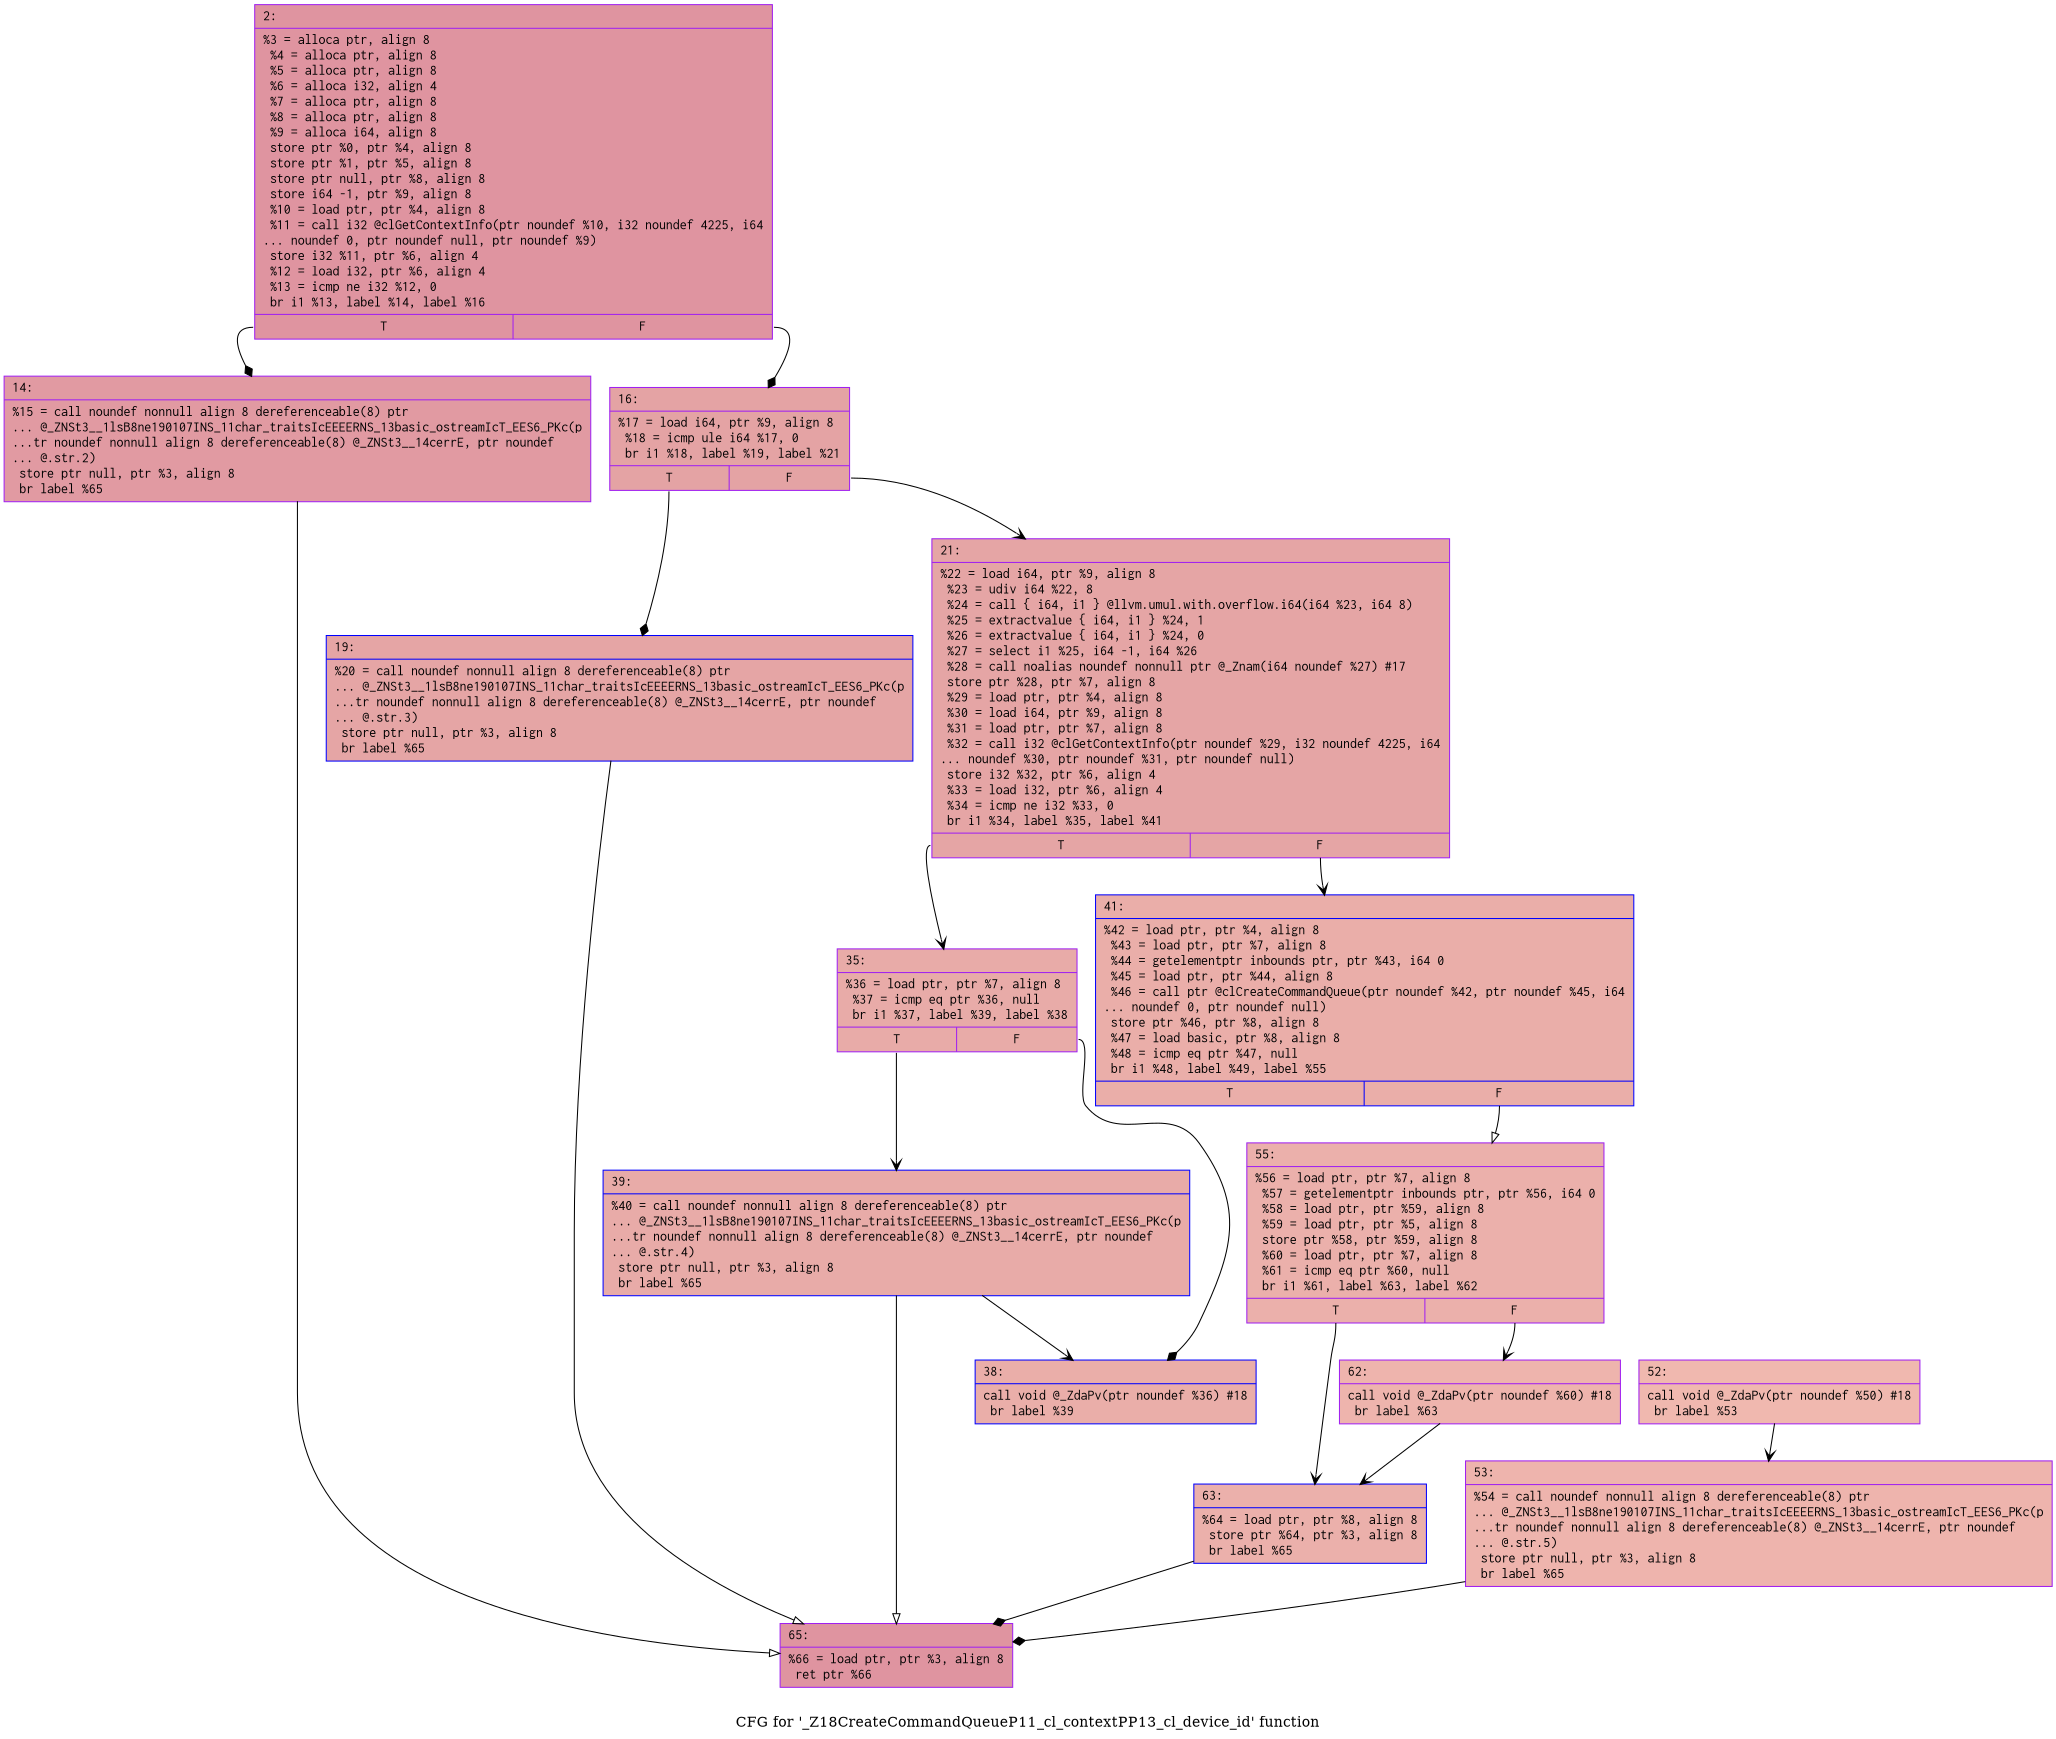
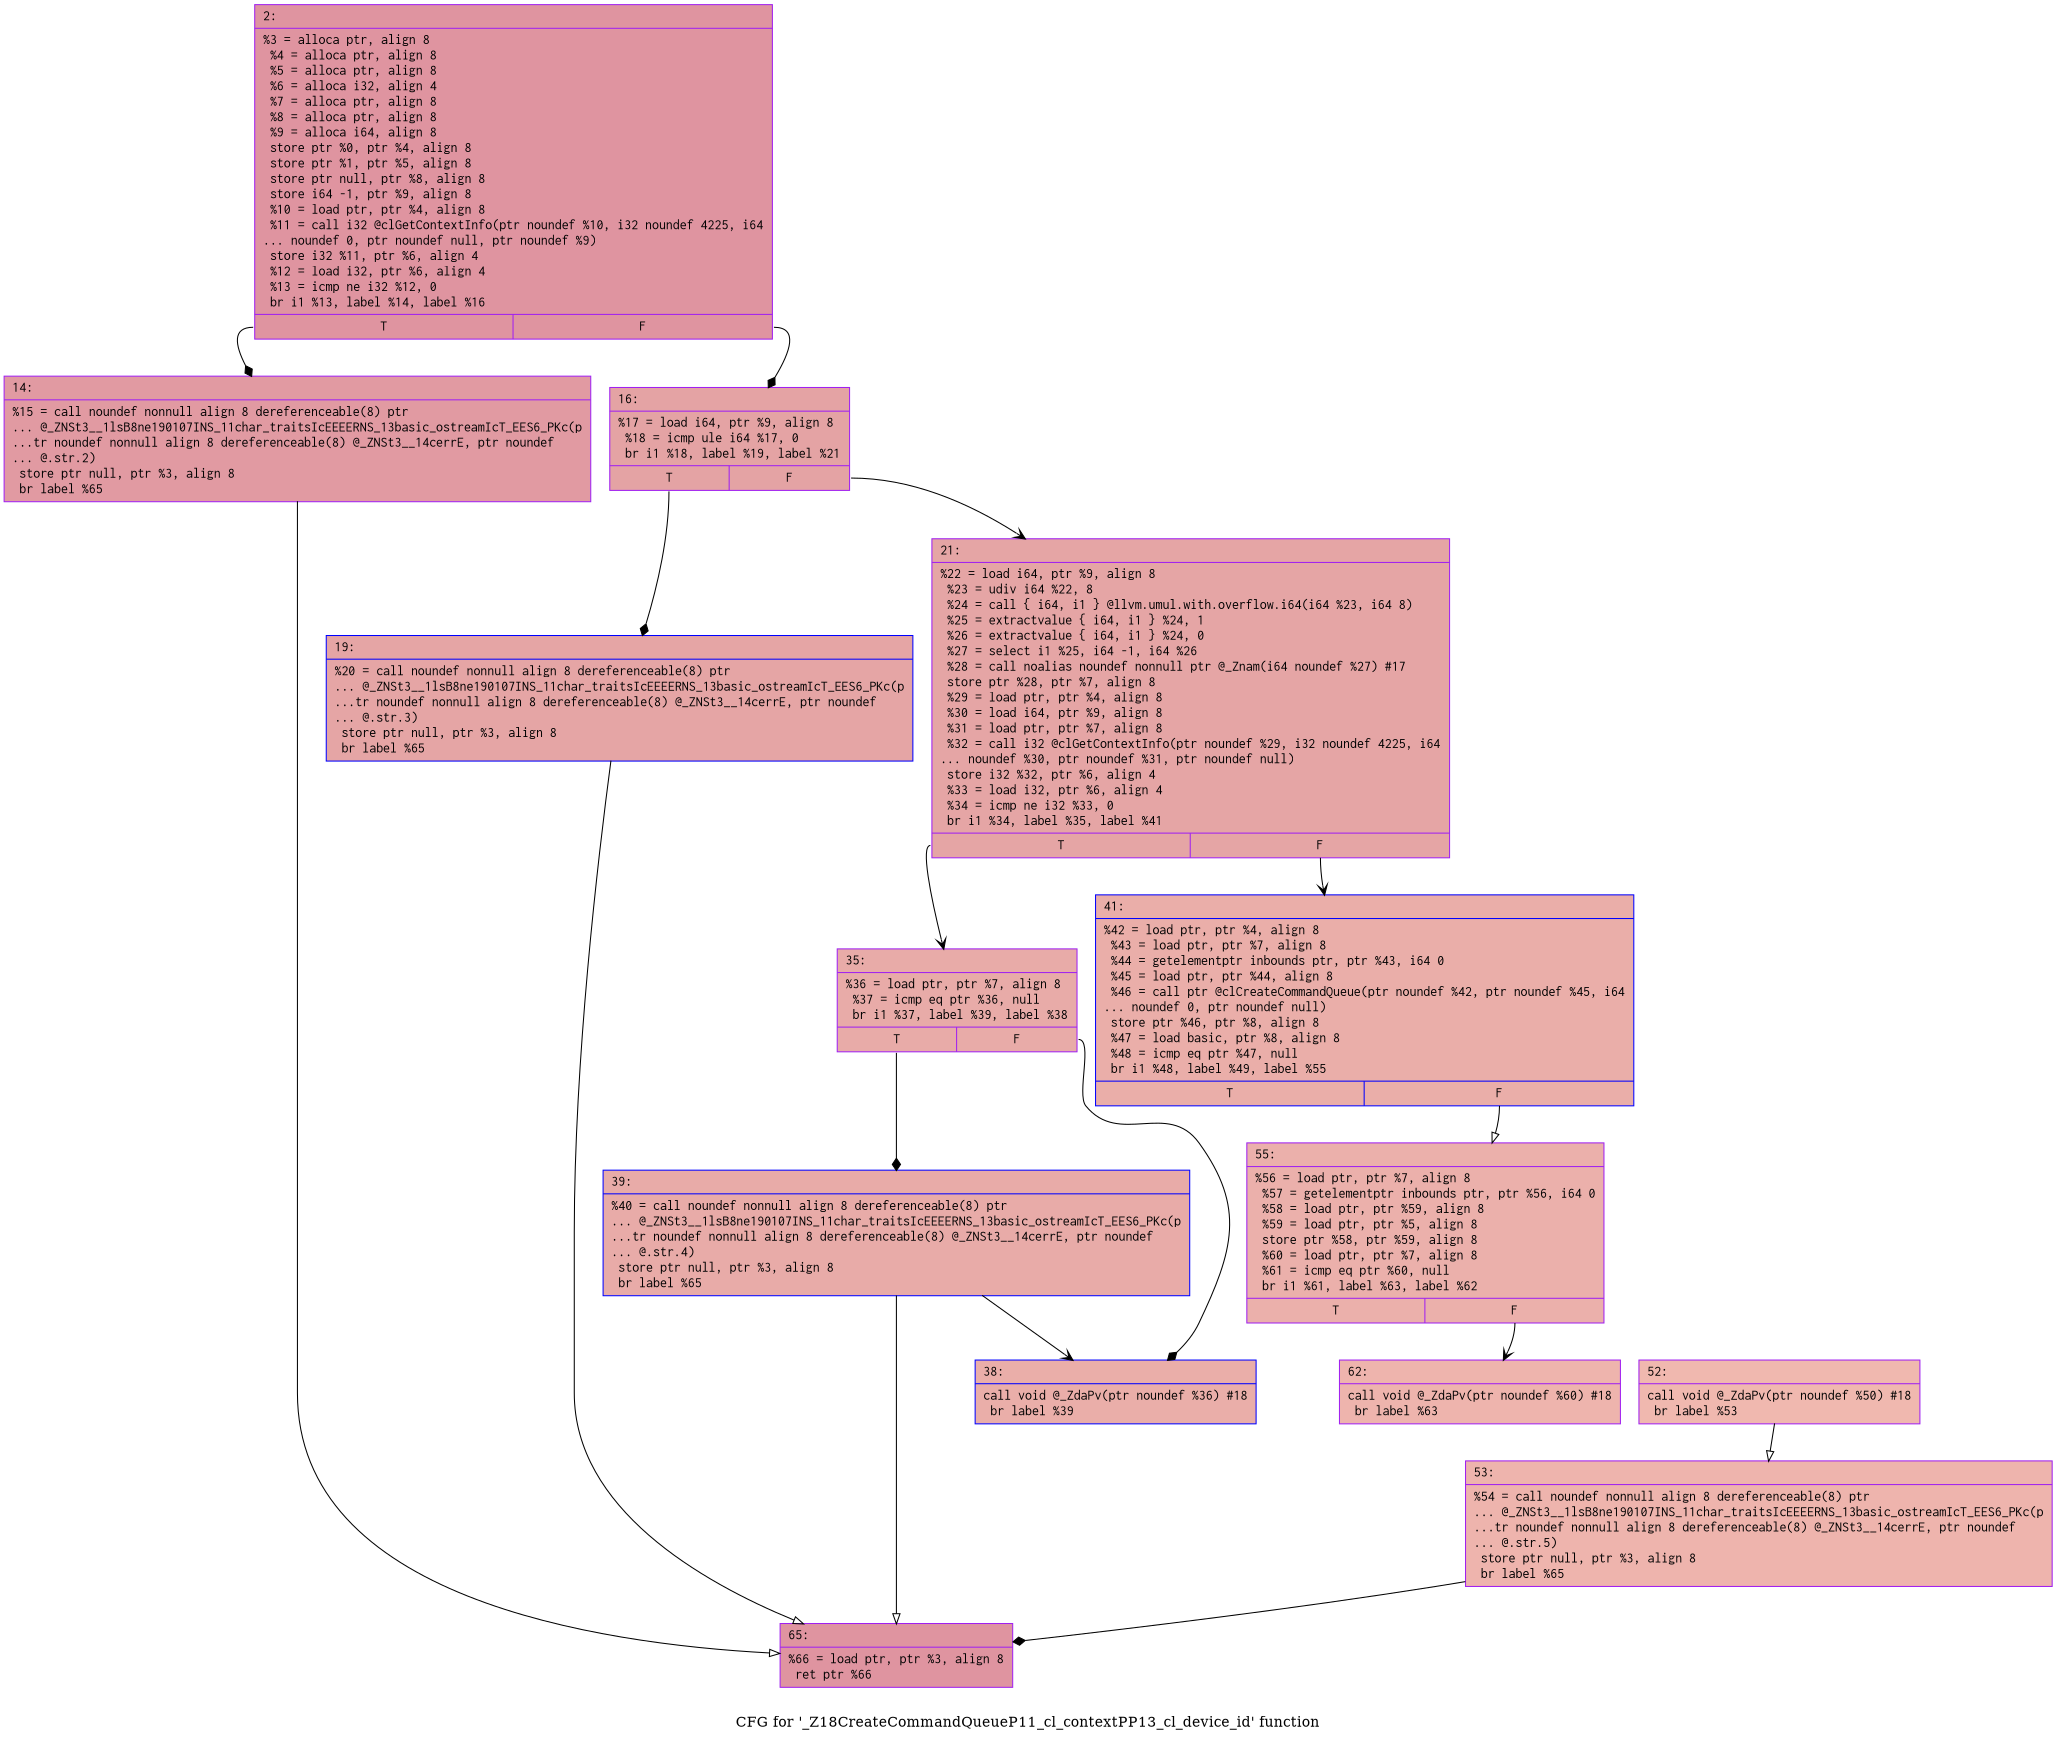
(896, 1107) -> (896, 1107)
(1772, 1437) -> (1772, 1437)
(1310, 1524) -> none
